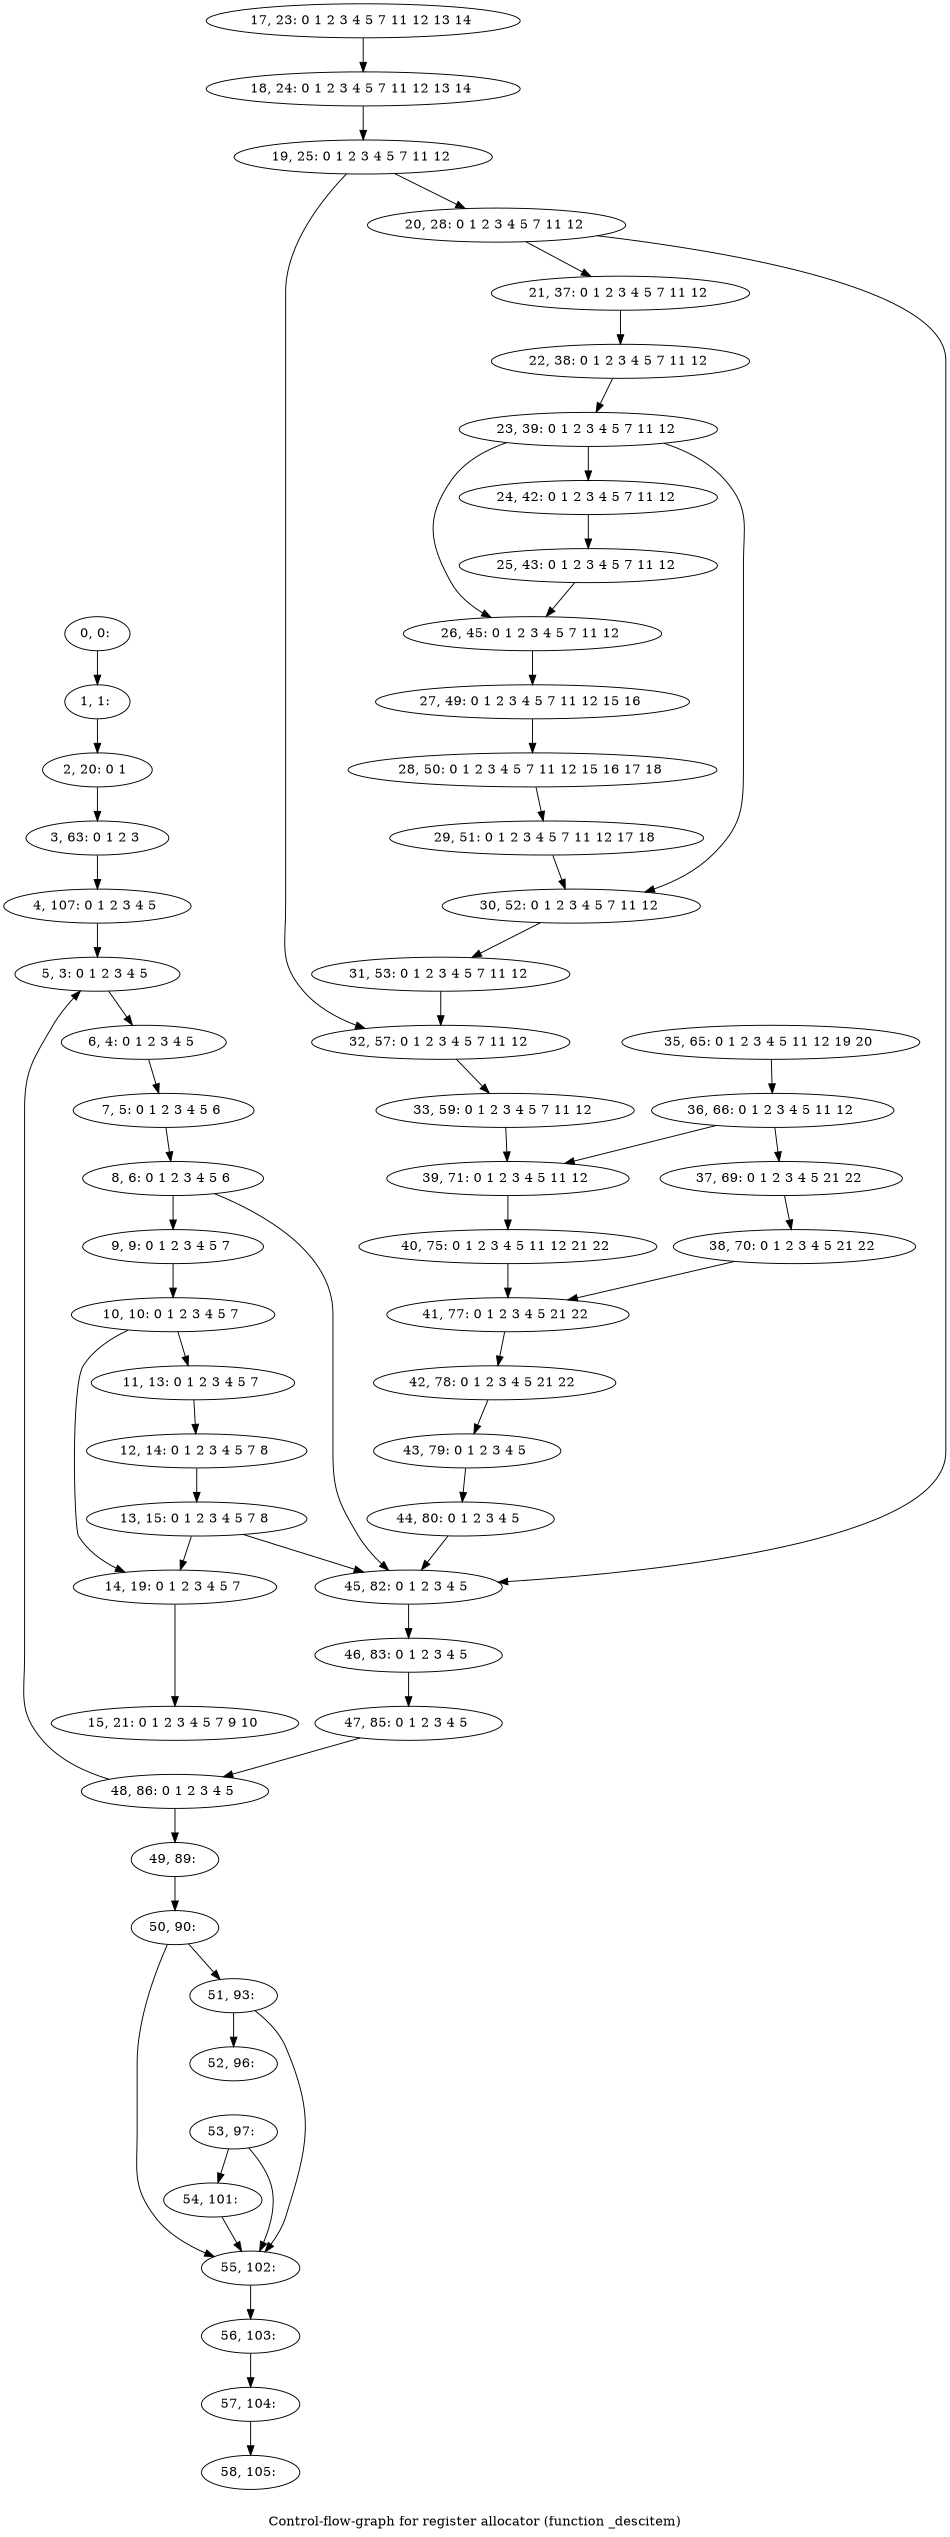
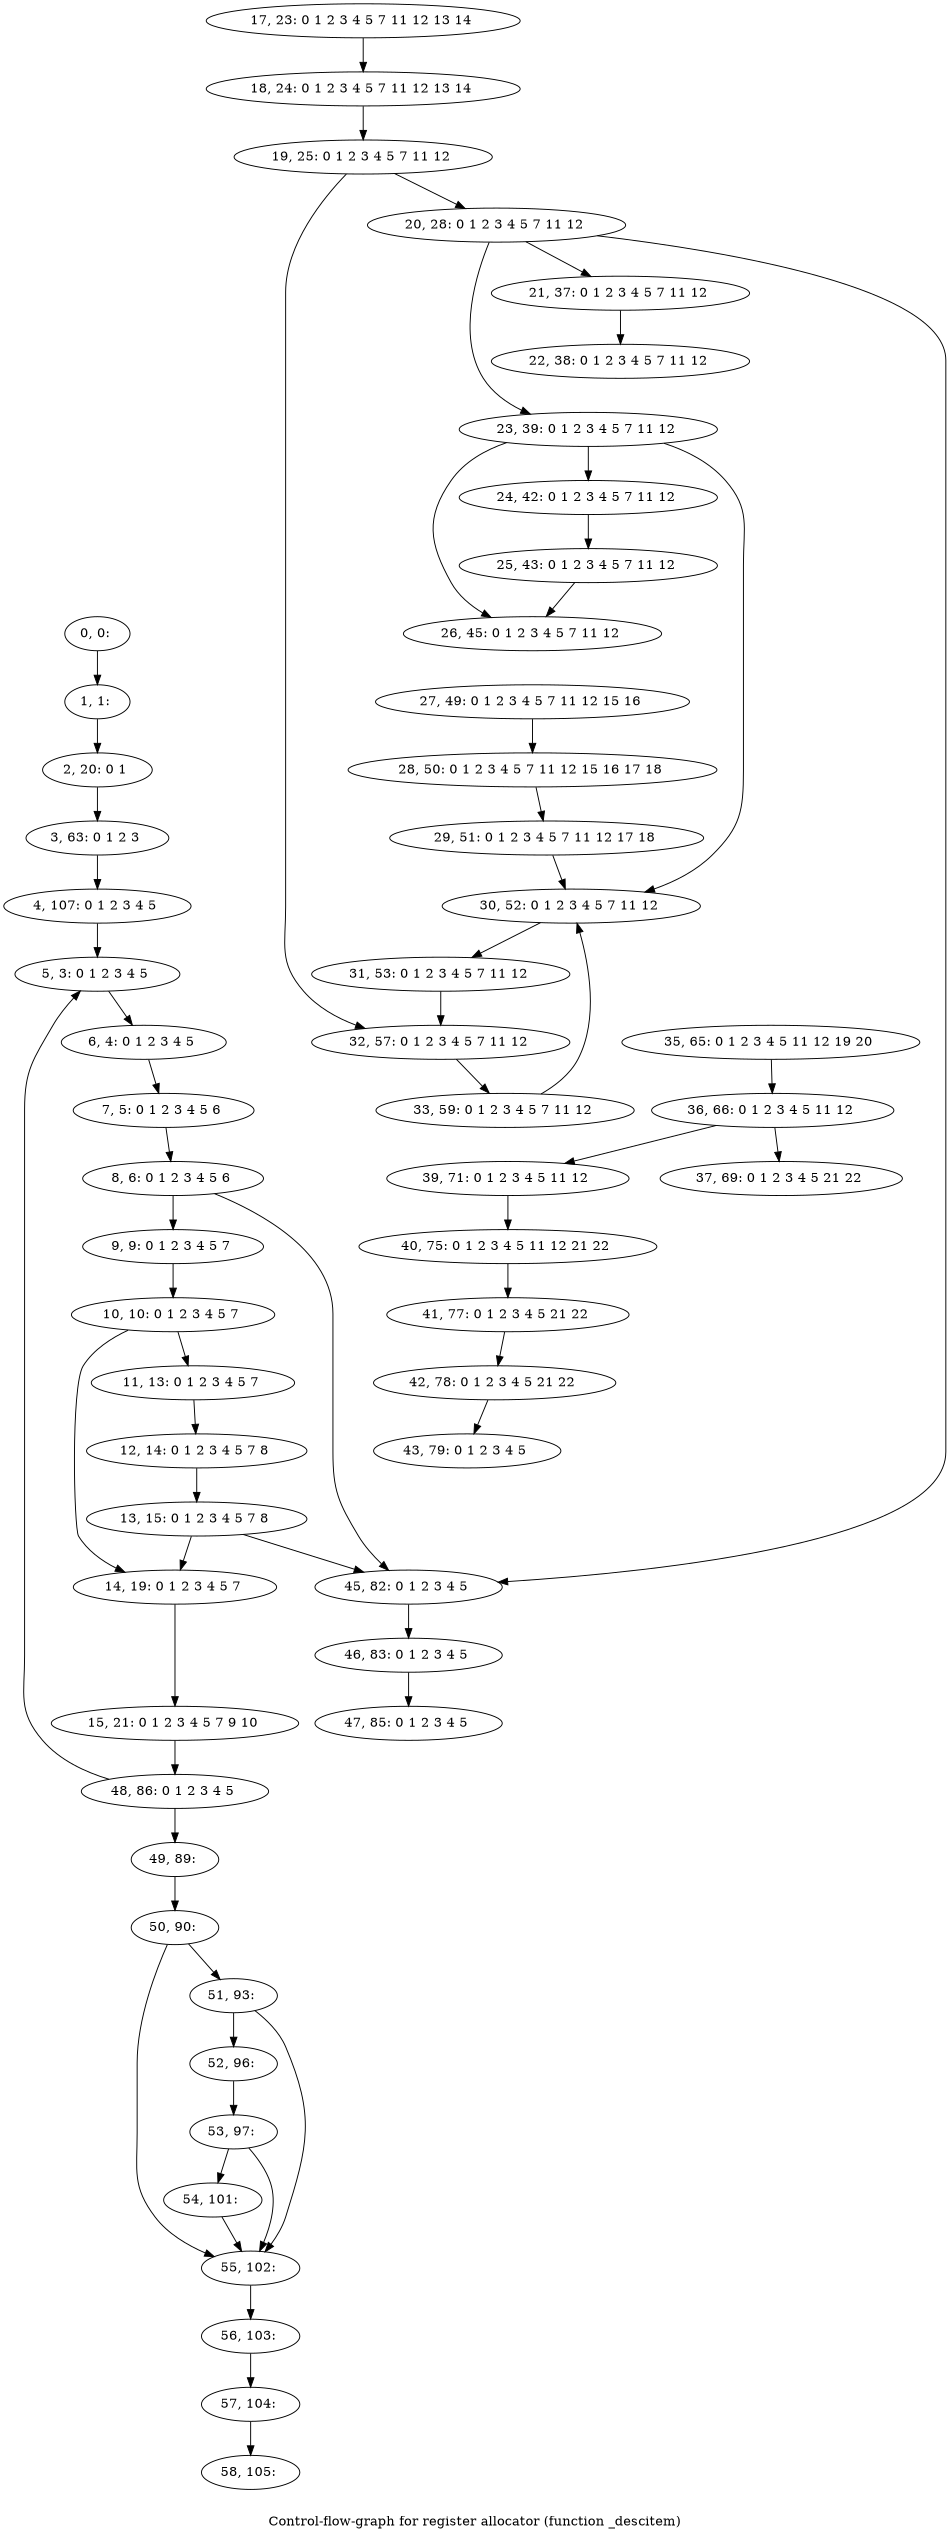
(606, 391) -> (471, 335)
(533, 663) -> none
(506, 1140) -> (589, 1022)
(794, 1247) -> none
(461, 1519) -> none
(296, 1756) -> (175, 1753)
none -> (234, 2093)
